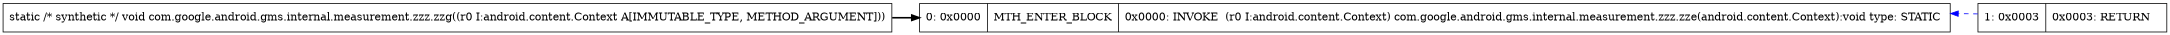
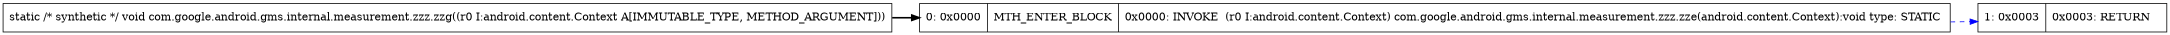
(1968, 14) -> (1960, 22)
